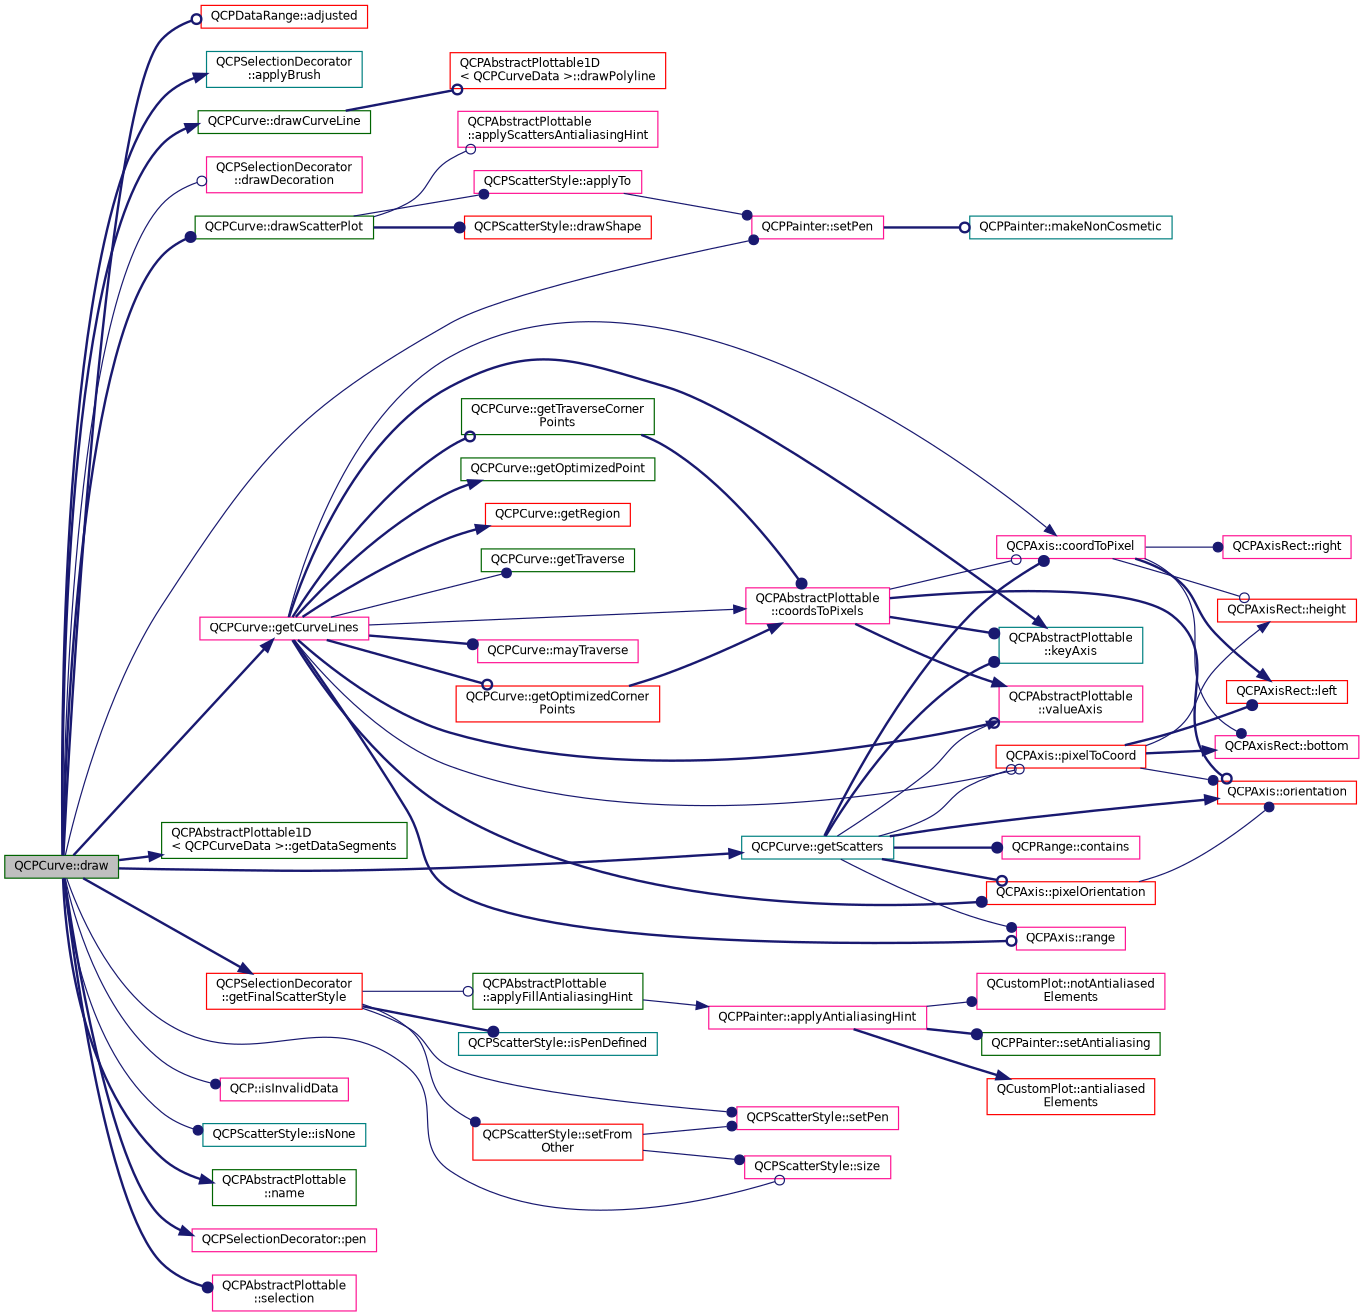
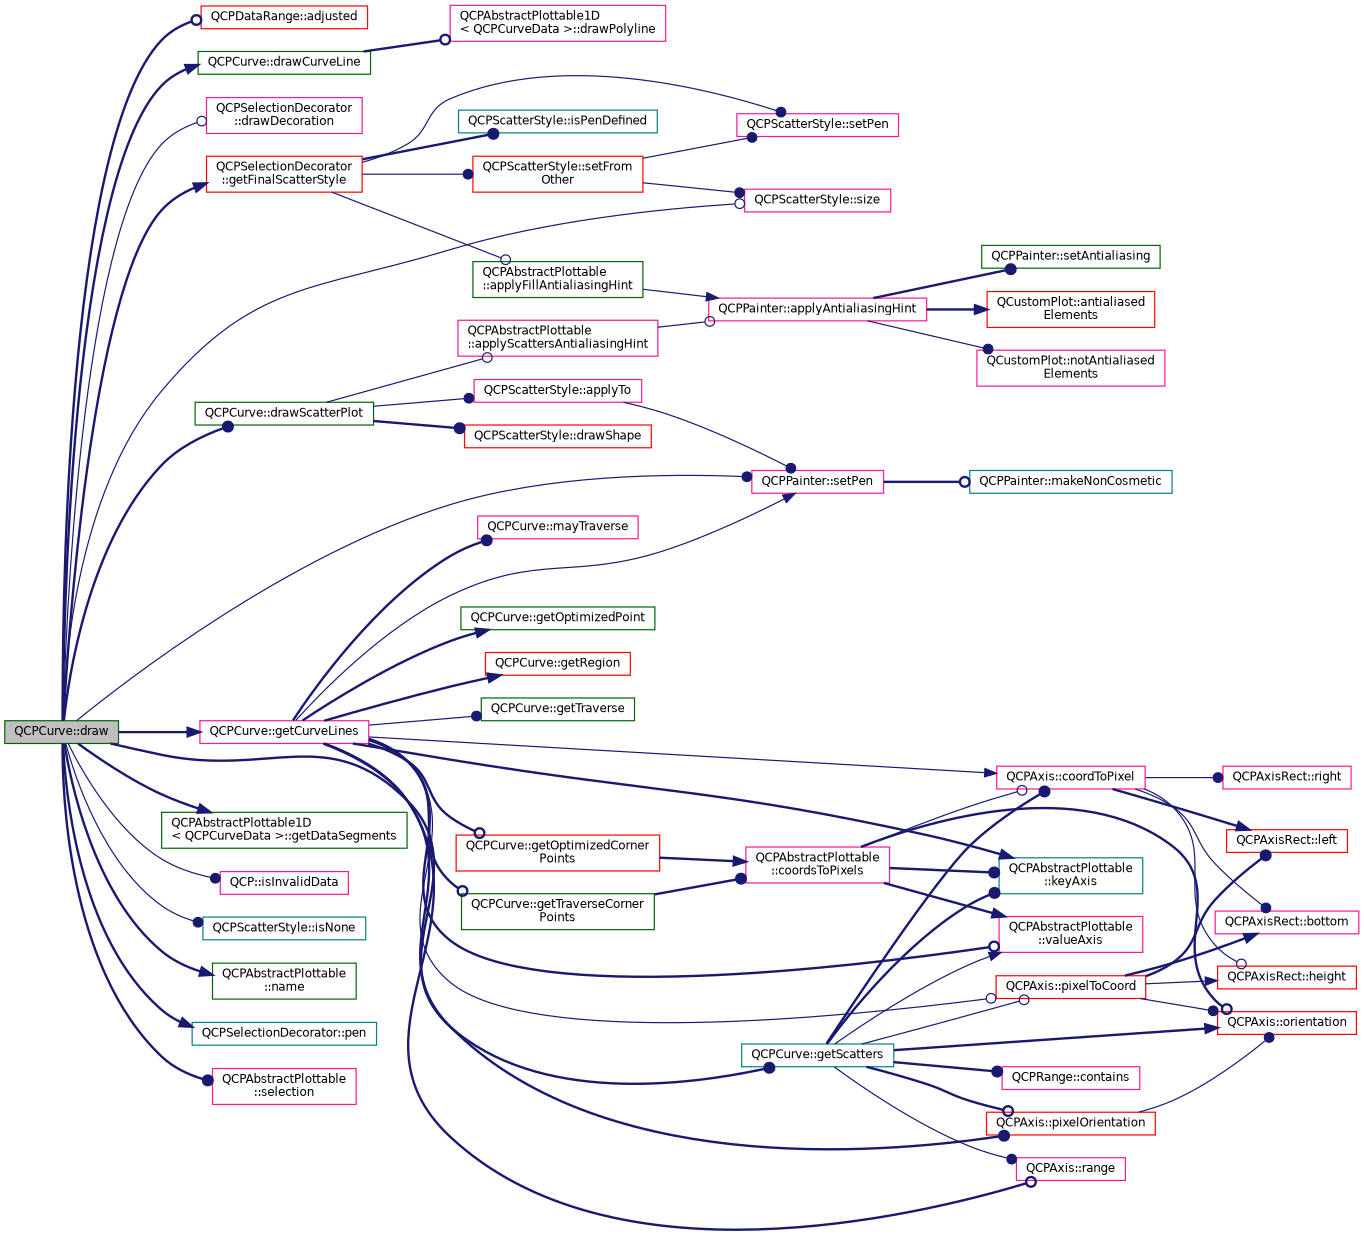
(284, 69) -> none
(558, 71) -> (558, 23)
none -> (681, 325)
(551, 617) -> (522, 572)
(409, 869) -> (504, 1060)
(284, 1240) -> (284, 1034)
